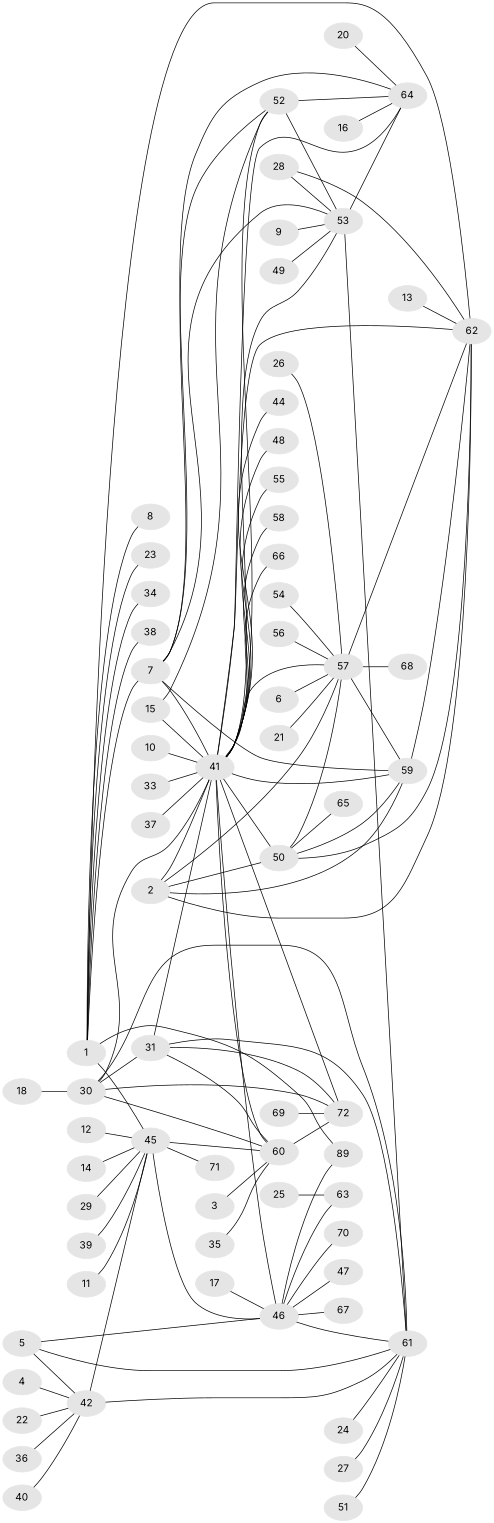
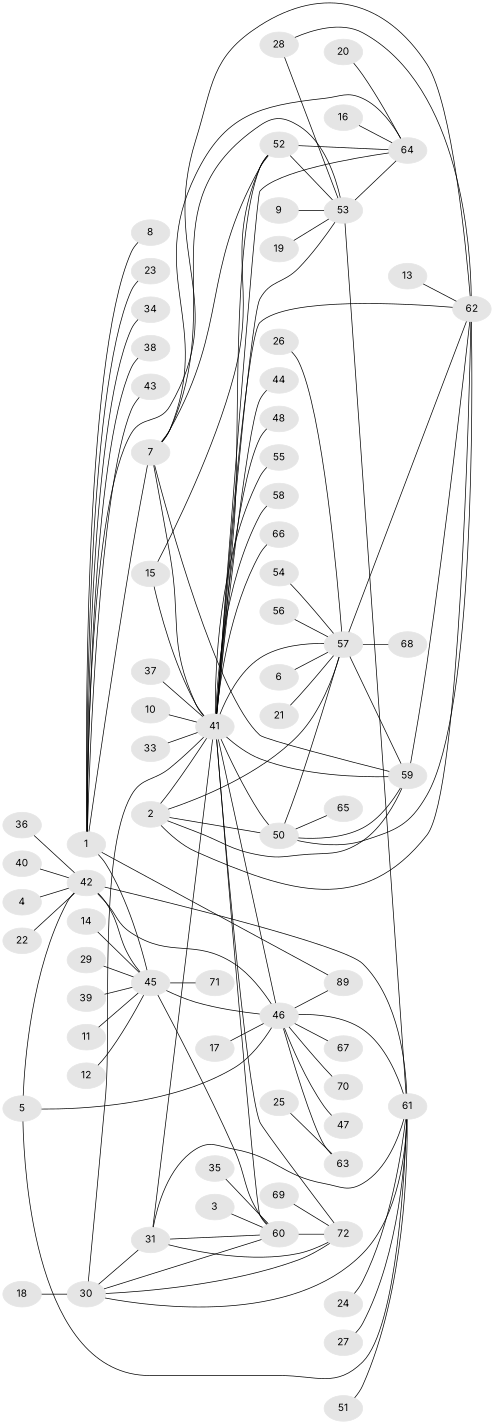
(279, 271) -> (279, 249)
none -> (151, 387)
none -> (179, 948)
